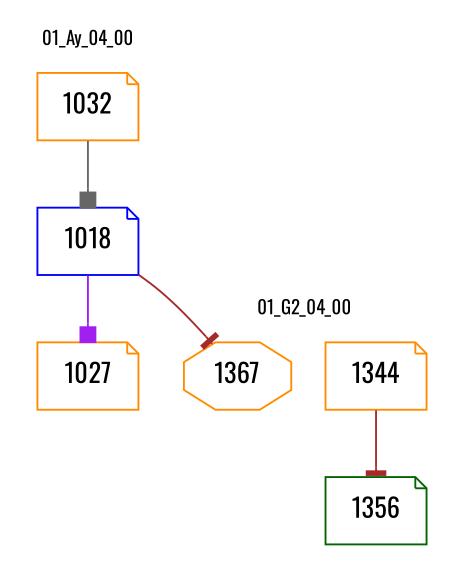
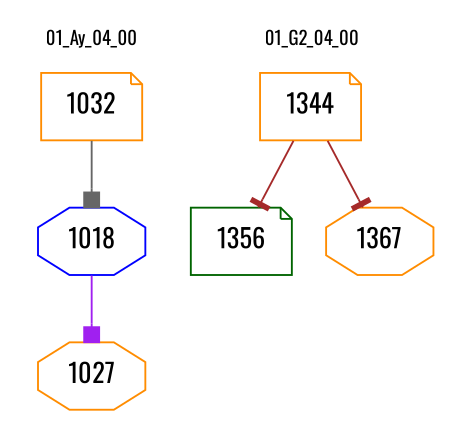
(88, 241) -> (92, 241)
(181, 310) -> (343, 170)
(88, 376) -> (92, 376)
